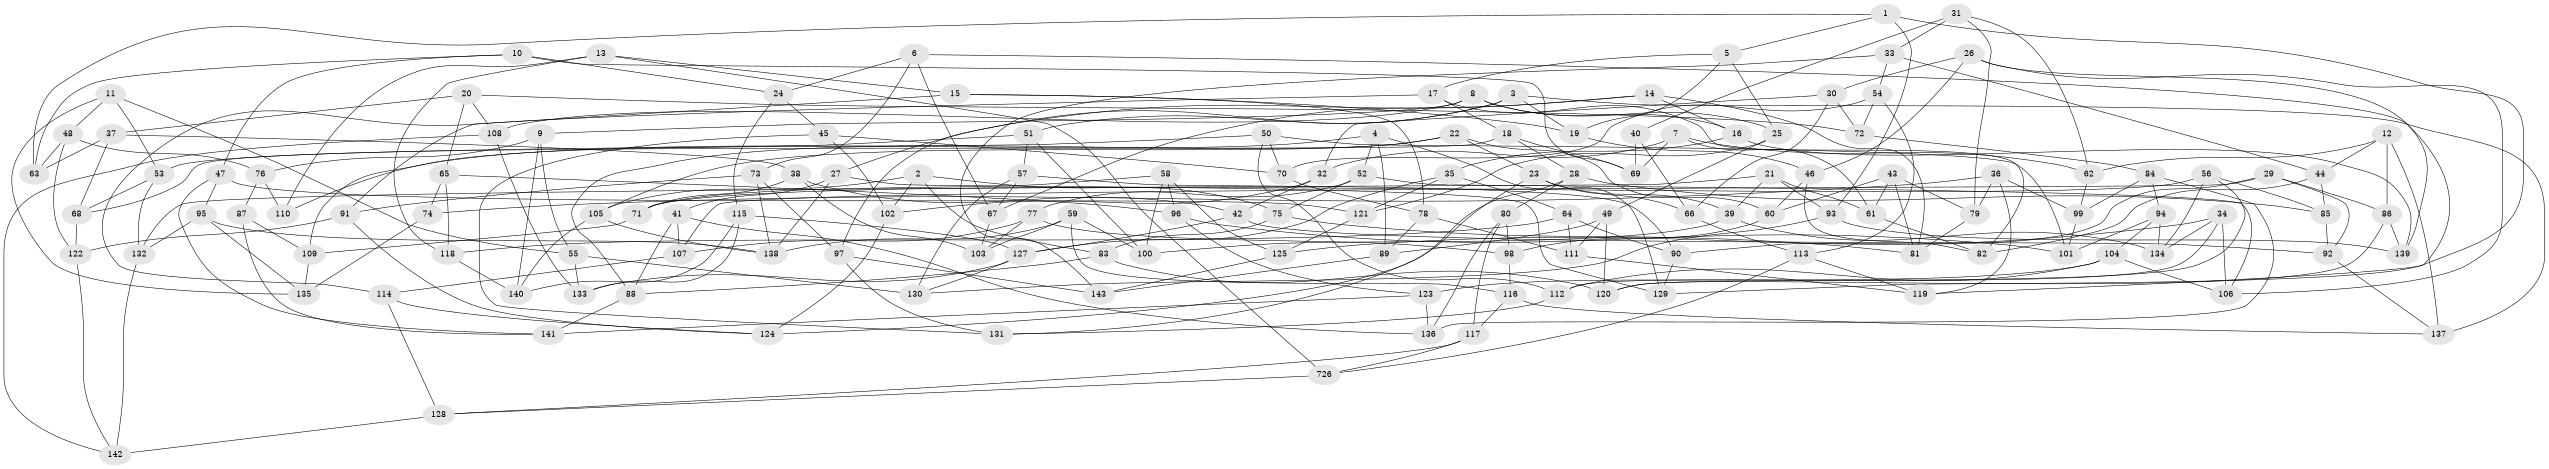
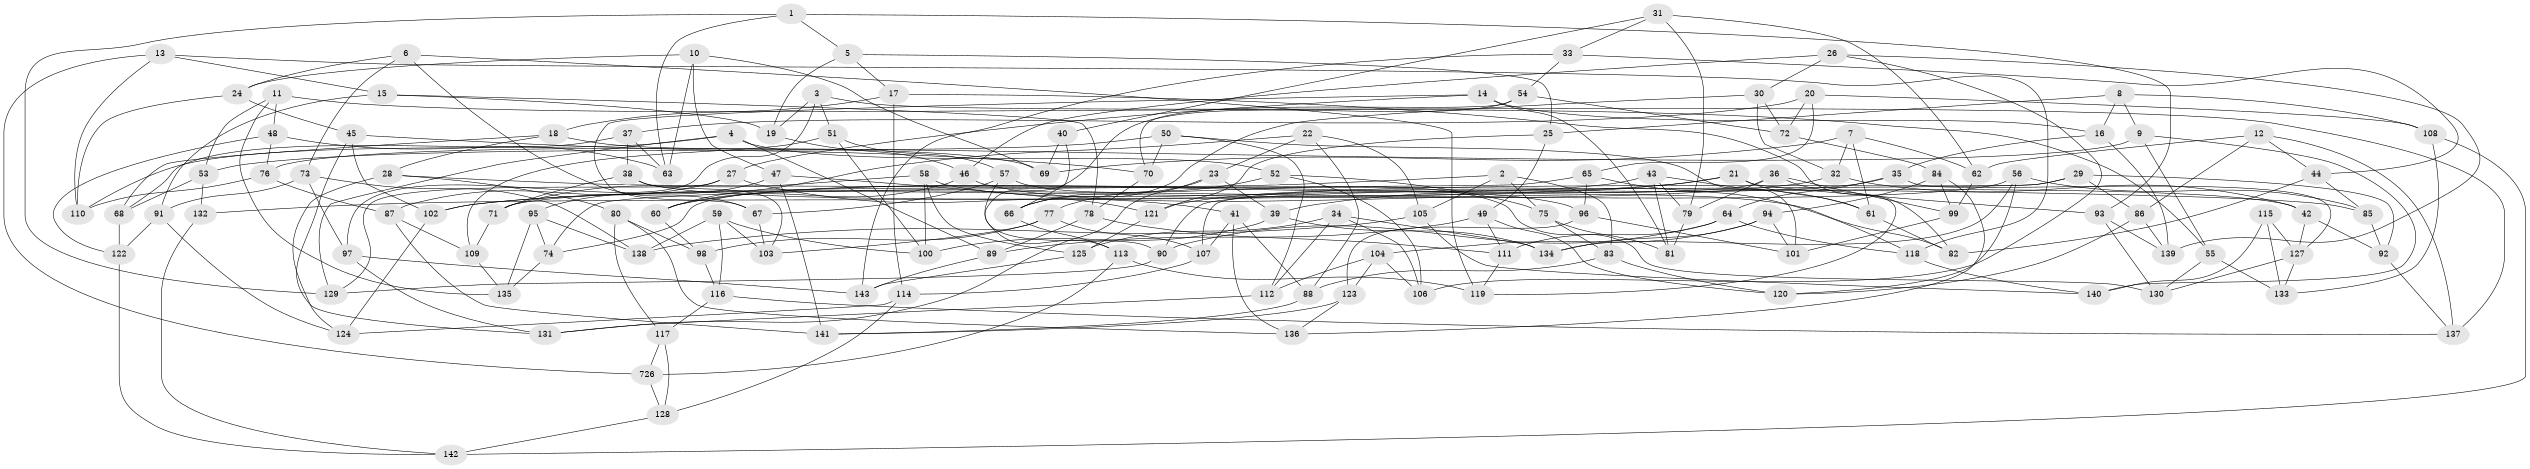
(745, 142) -> (119, 115)
(804, 214) -> (560, 193)
(172, 234) -> (541, 234)
